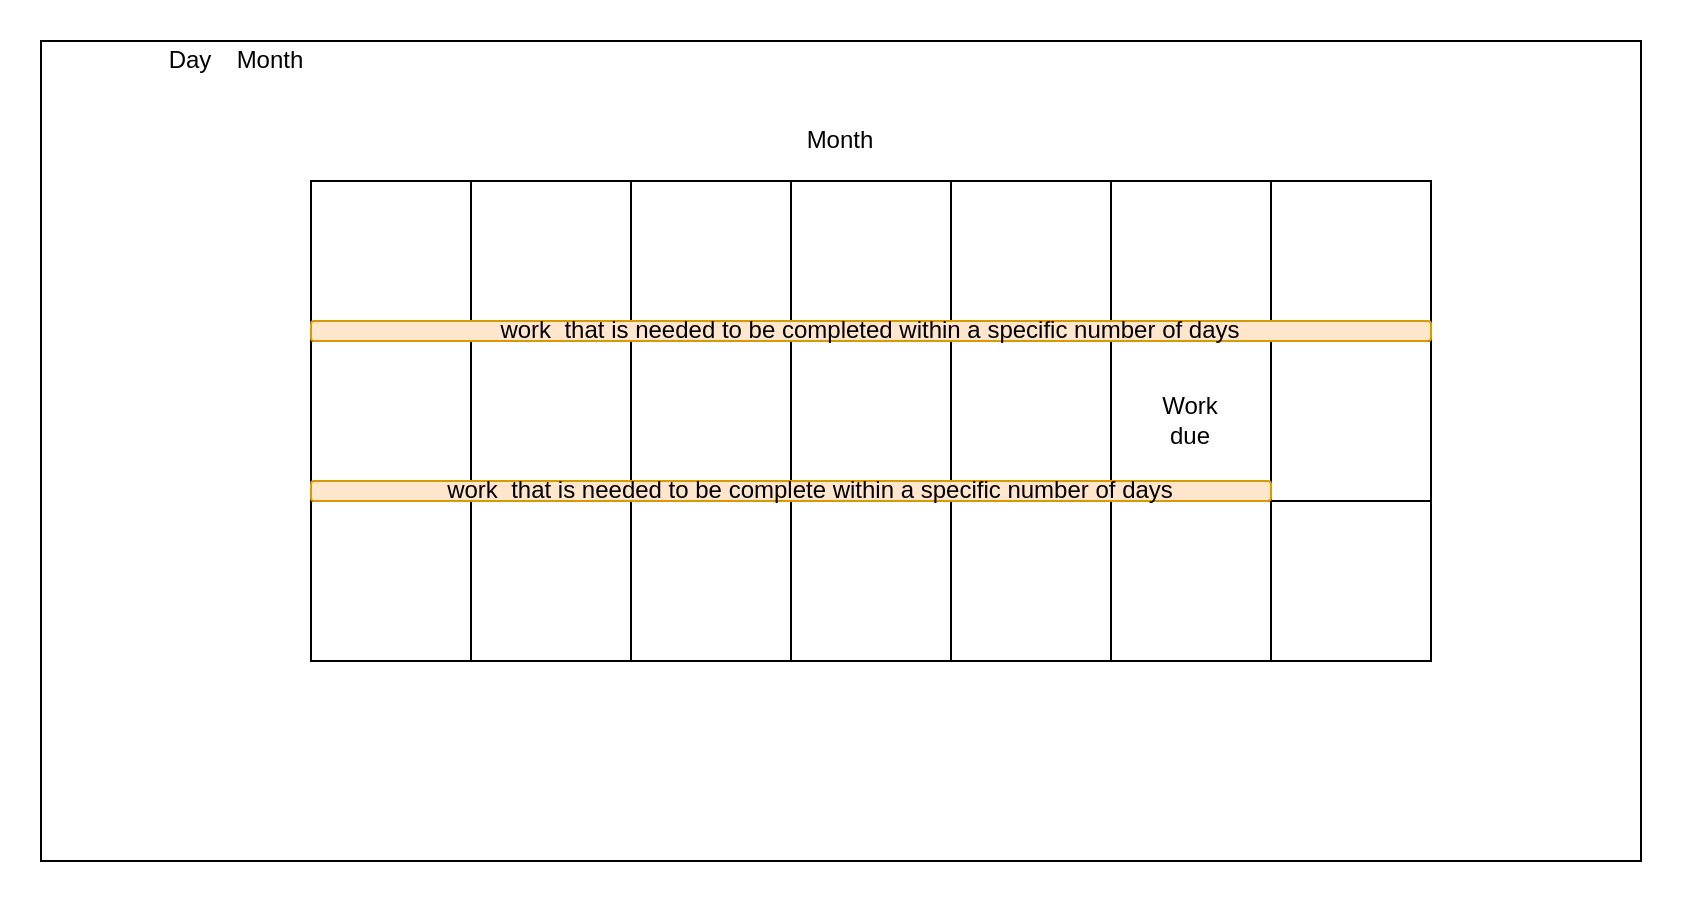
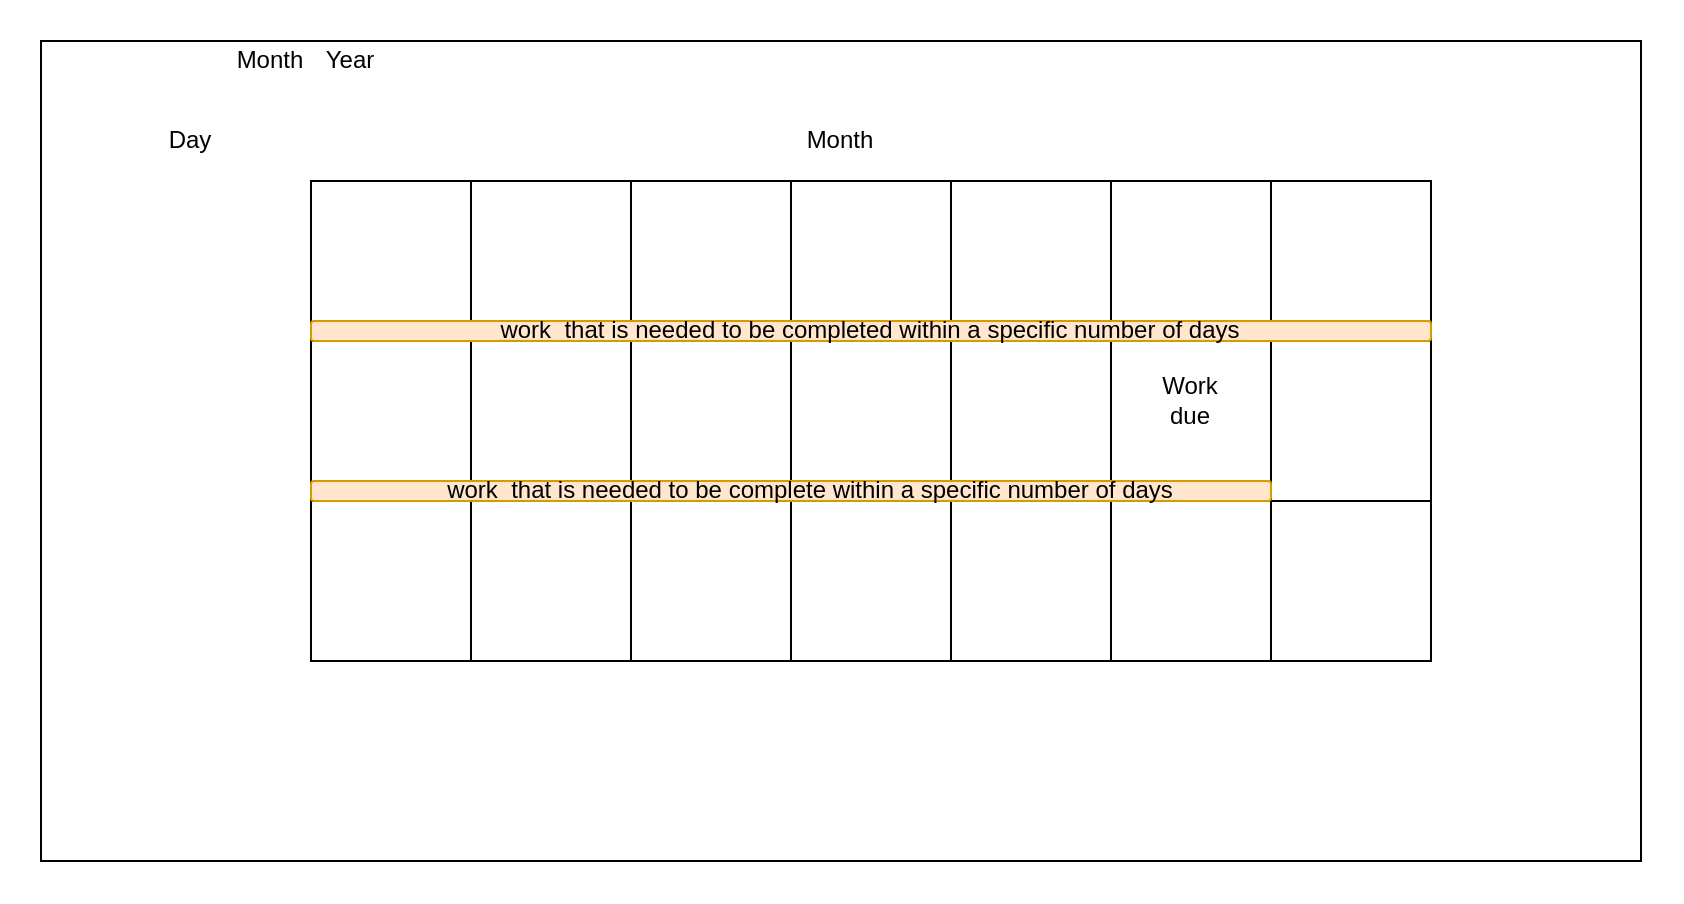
(191, 61) -> (191, 141)
none -> (351, 61)
(1191, 421) -> (1191, 401)
